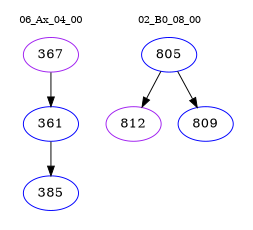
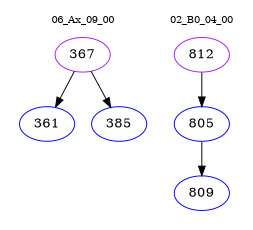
(51, 21) -> (83, 21)
(170, 21) -> (202, 21)
(154, 85) -> (202, 85)
(51, 154) -> (99, 85)
